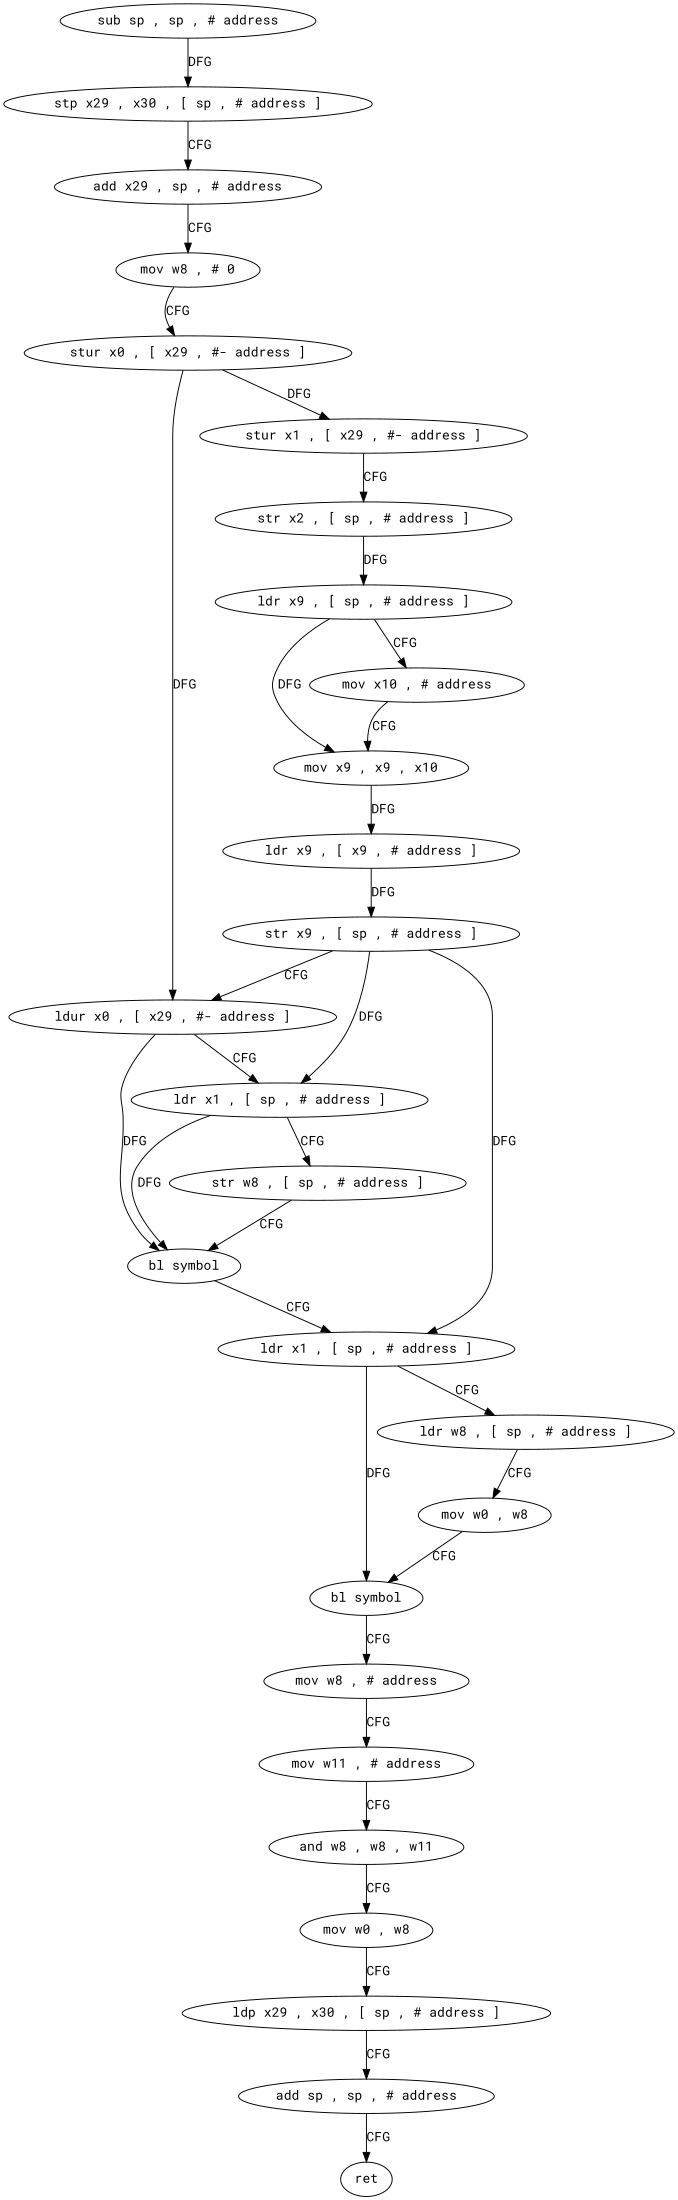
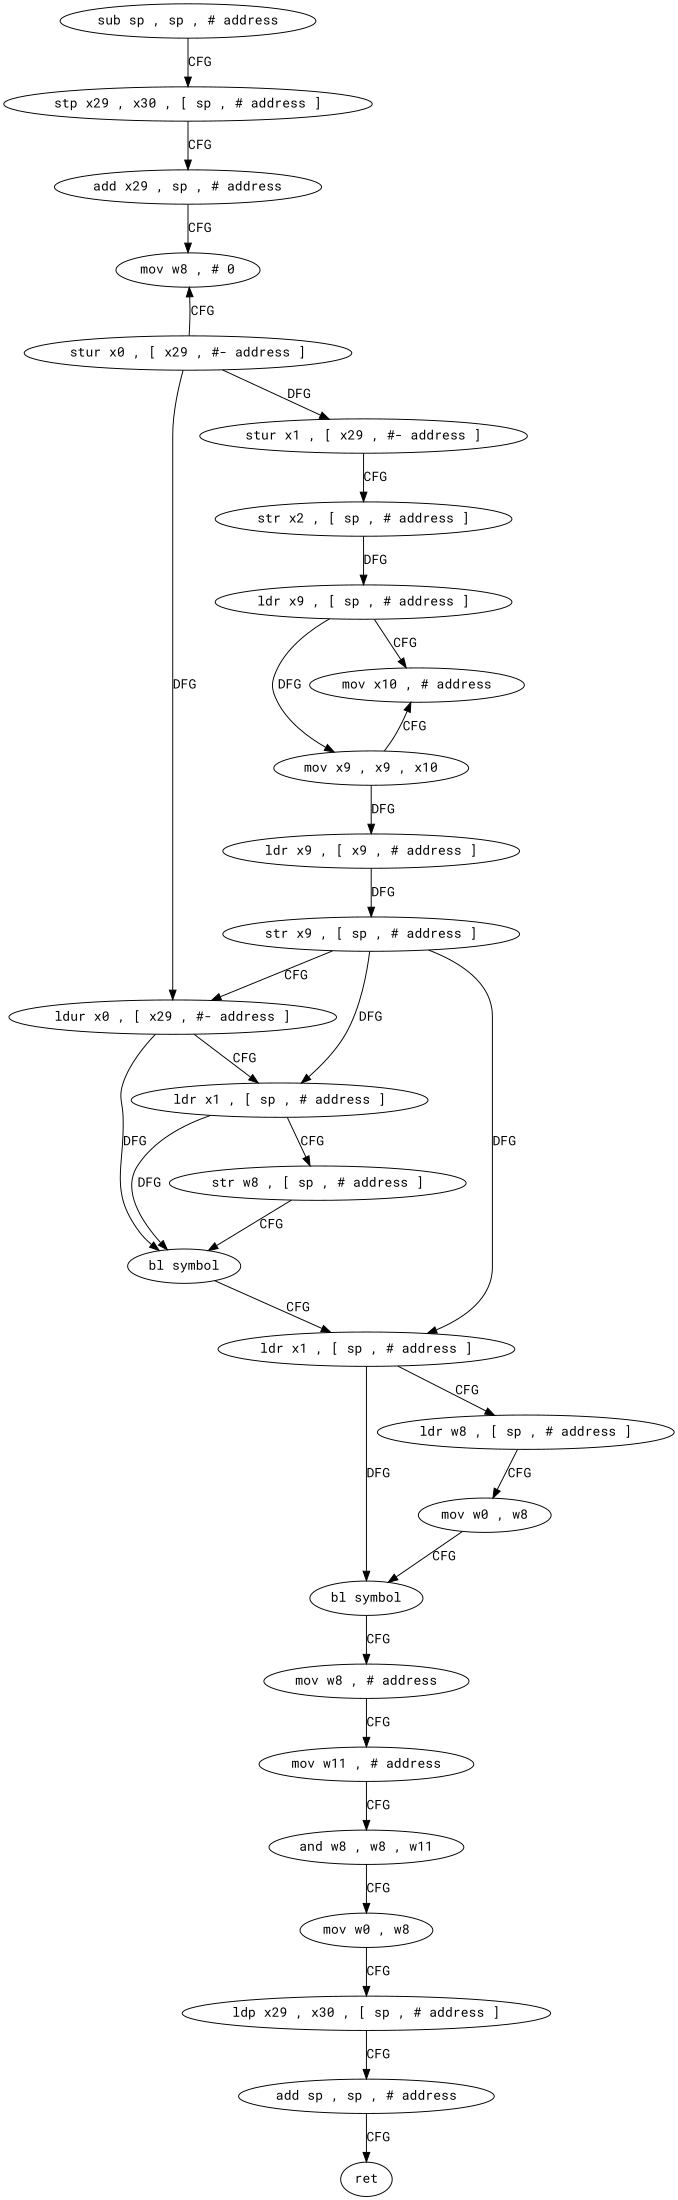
(200, 62) -> (200, 62)
(165, 307) -> (190, 316)
(372, 719) -> (397, 732)
